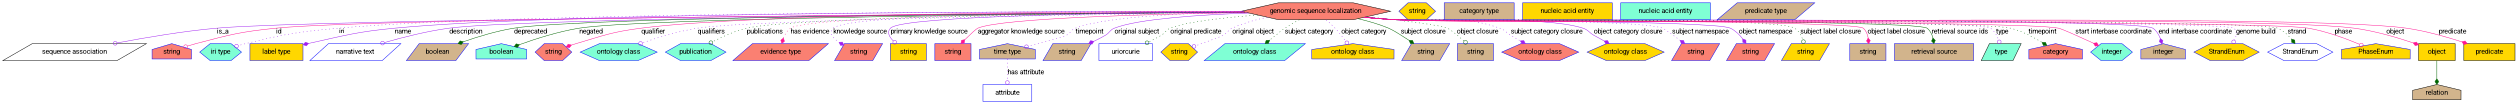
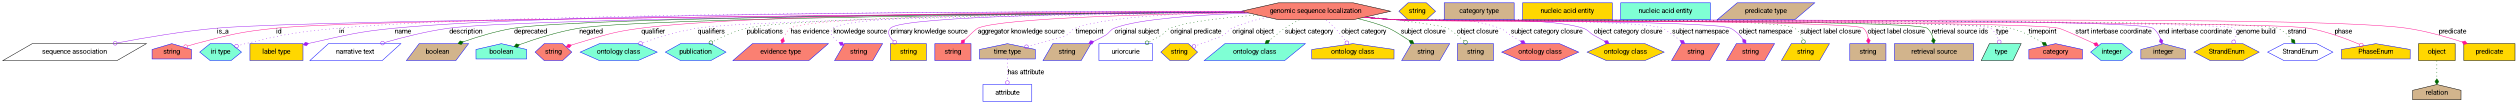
(1889, 21) -> none
(2437, 70) -> (2437, 70)
